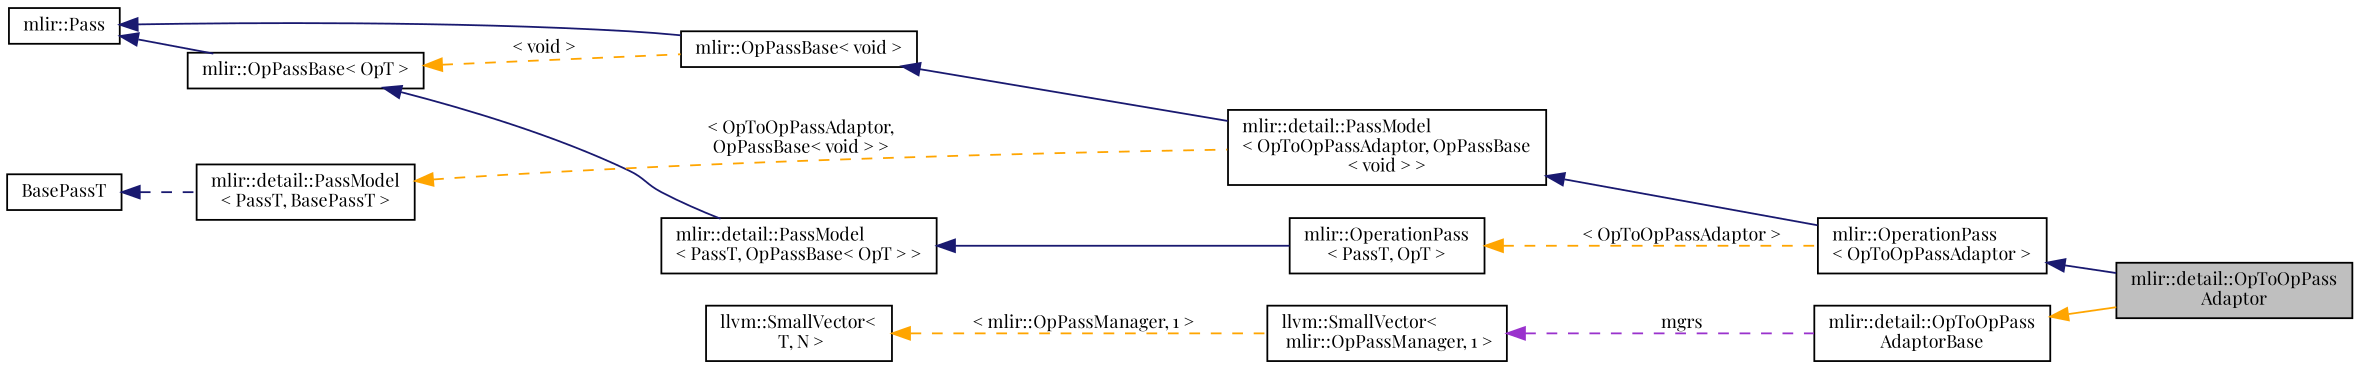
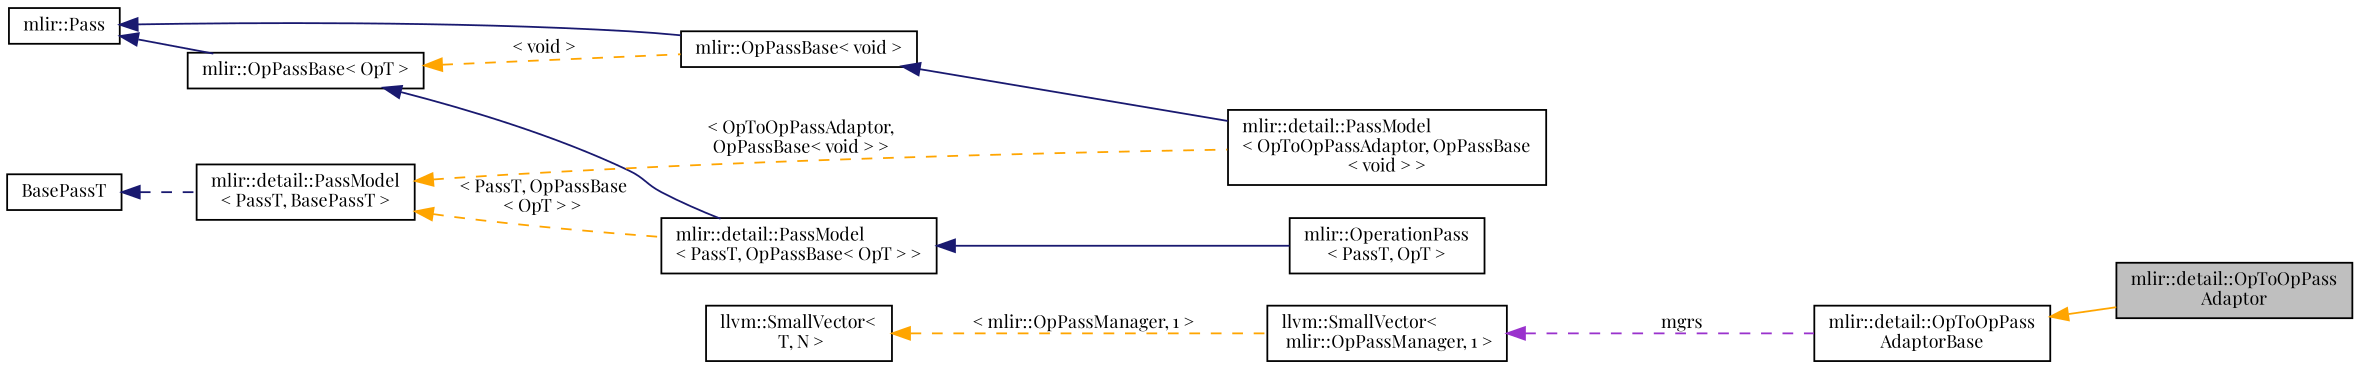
none -> (547, 227)
(1932, 246) -> none
